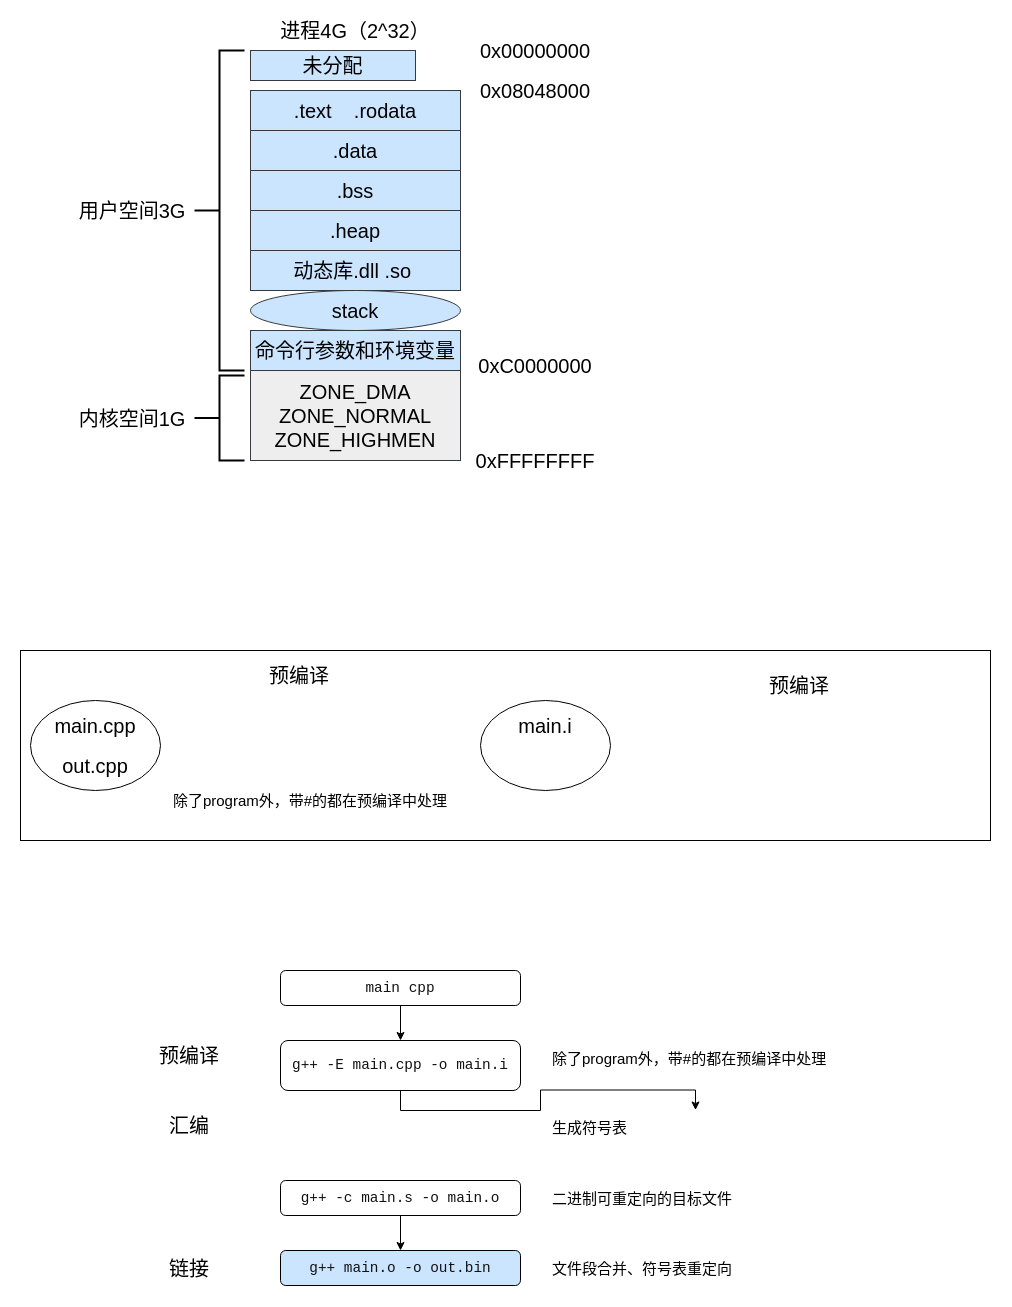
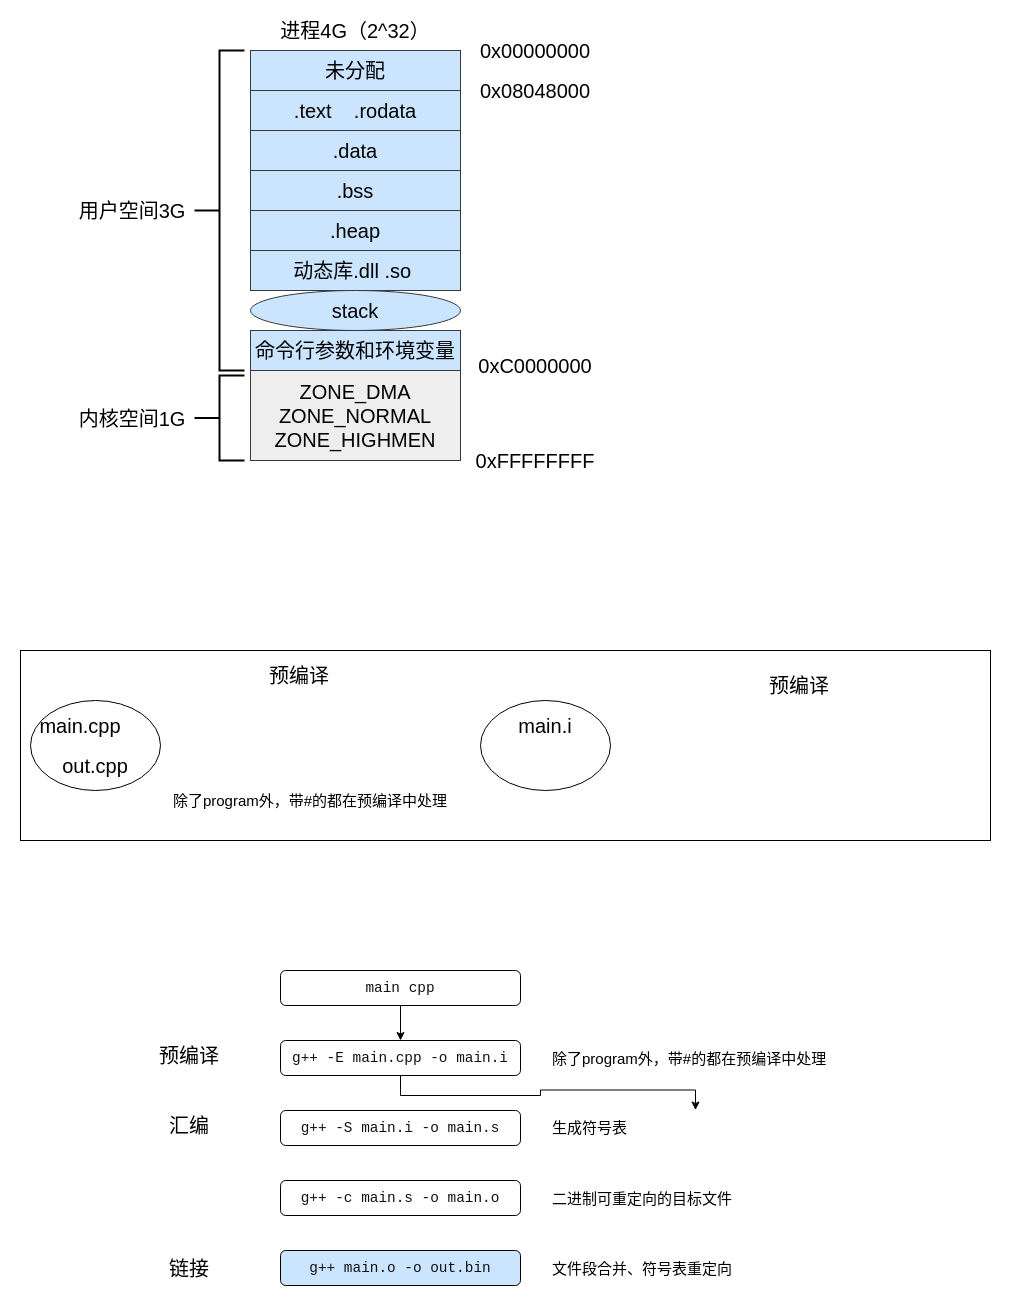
(333, 66) -> (356, 71)
(96, 726) -> (81, 726)
(401, 1066) -> (401, 1058)
none -> (401, 1128)
(401, 1230) -> none
